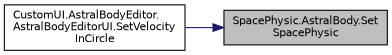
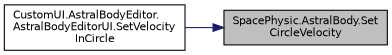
(306, 28) -> (306, 28)
